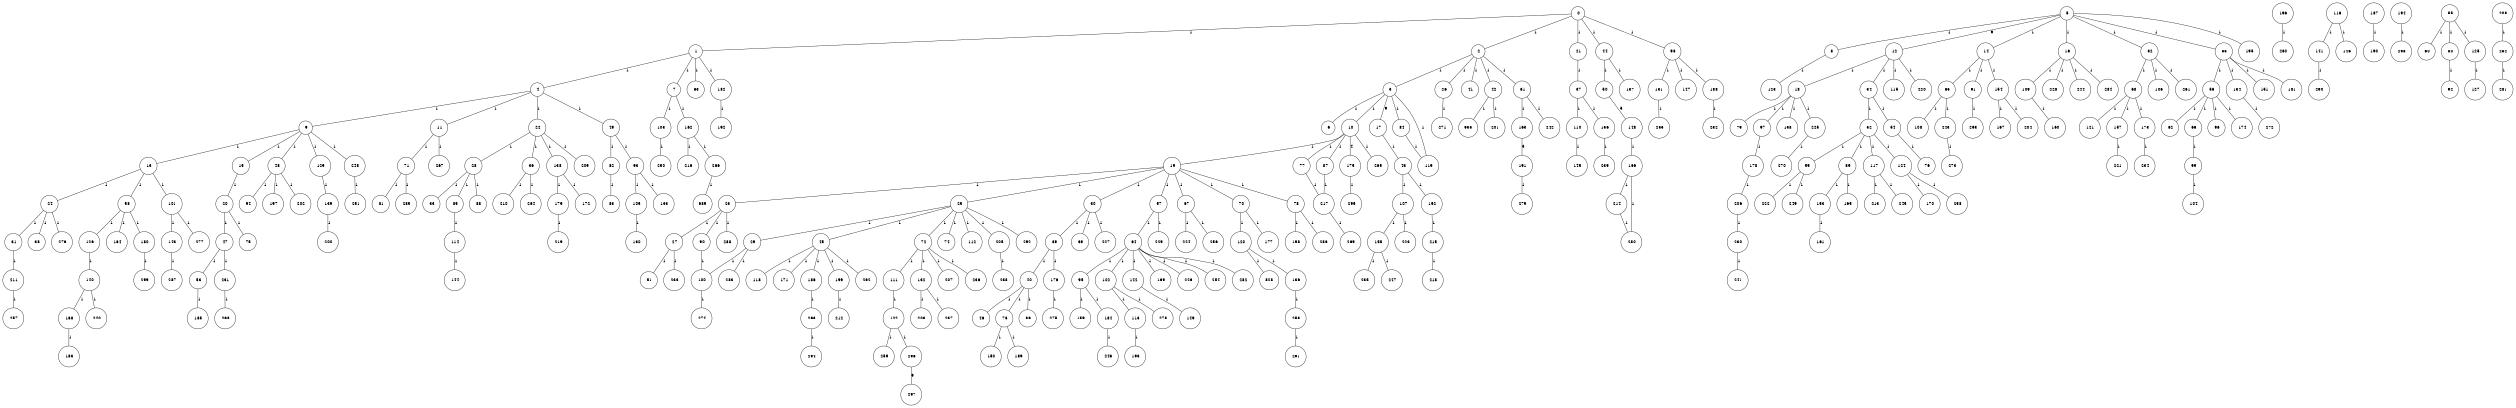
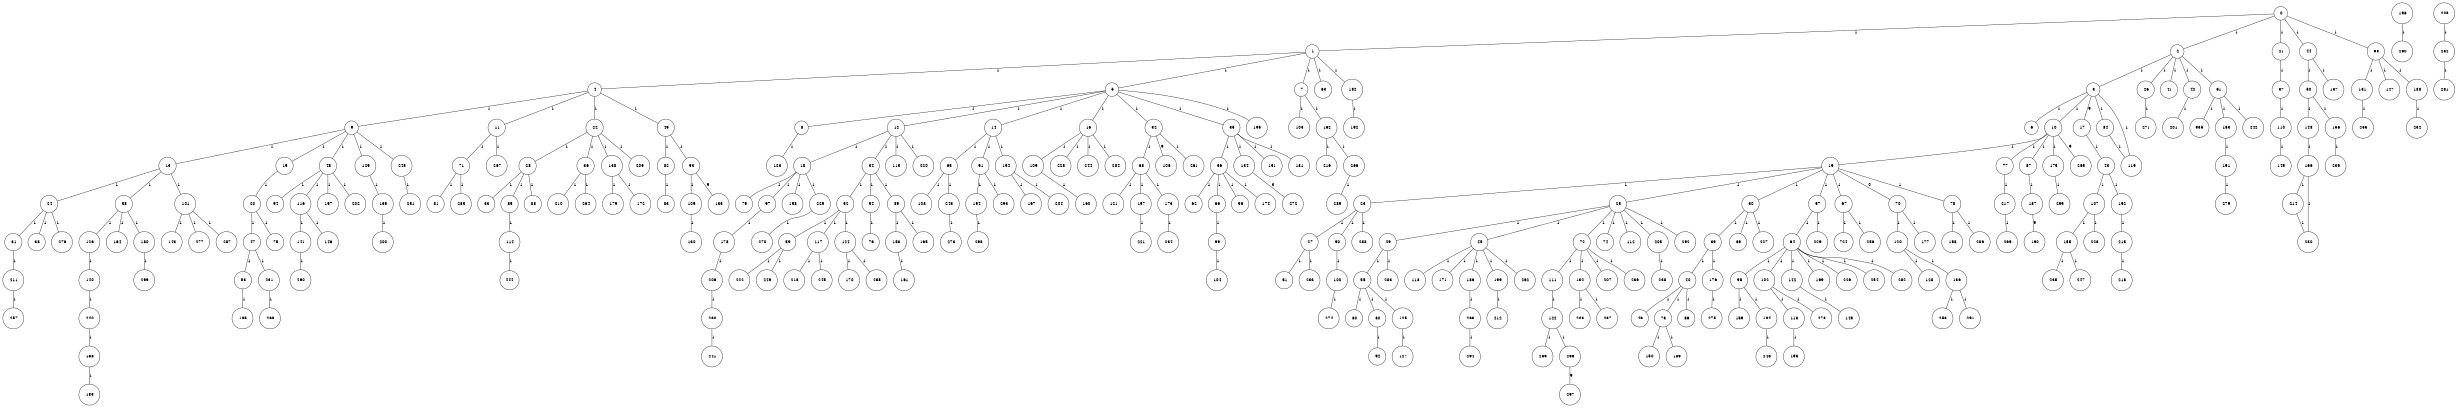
(1992, 32) -> (1019, 109)
(2375, 32) -> (2035, 223)
none -> (1212, 71)
(2156, 71) -> (1162, 147)
(1481, 108) -> (2209, 108)
(1591, 108) -> (2321, 108)
(1621, 109) -> (2310, 109)
(2256, 109) -> (1273, 185)
(1352, 147) -> (2055, 147)
(1367, 147) -> (2070, 147)
(1523, 147) -> (2227, 147)
(1858, 147) -> (883, 185)
(661, 166) -> none
none -> (315, 184)
none -> (978, 184)
(1324, 184) -> (2030, 184)
(653, 185) -> (708, 185)
(1212, 185) -> (1870, 185)
(703, 204) -> (1337, 204)
(558, 242) -> none
(1186, 242) -> (1844, 242)
(172, 261) -> (206, 223)
(728, 261) -> (1375, 261)
(455, 280) -> (510, 280)
(1269, 280) -> (1929, 280)
(79, 299) -> (89, 337)
(1296, 337) -> (1963, 299)
